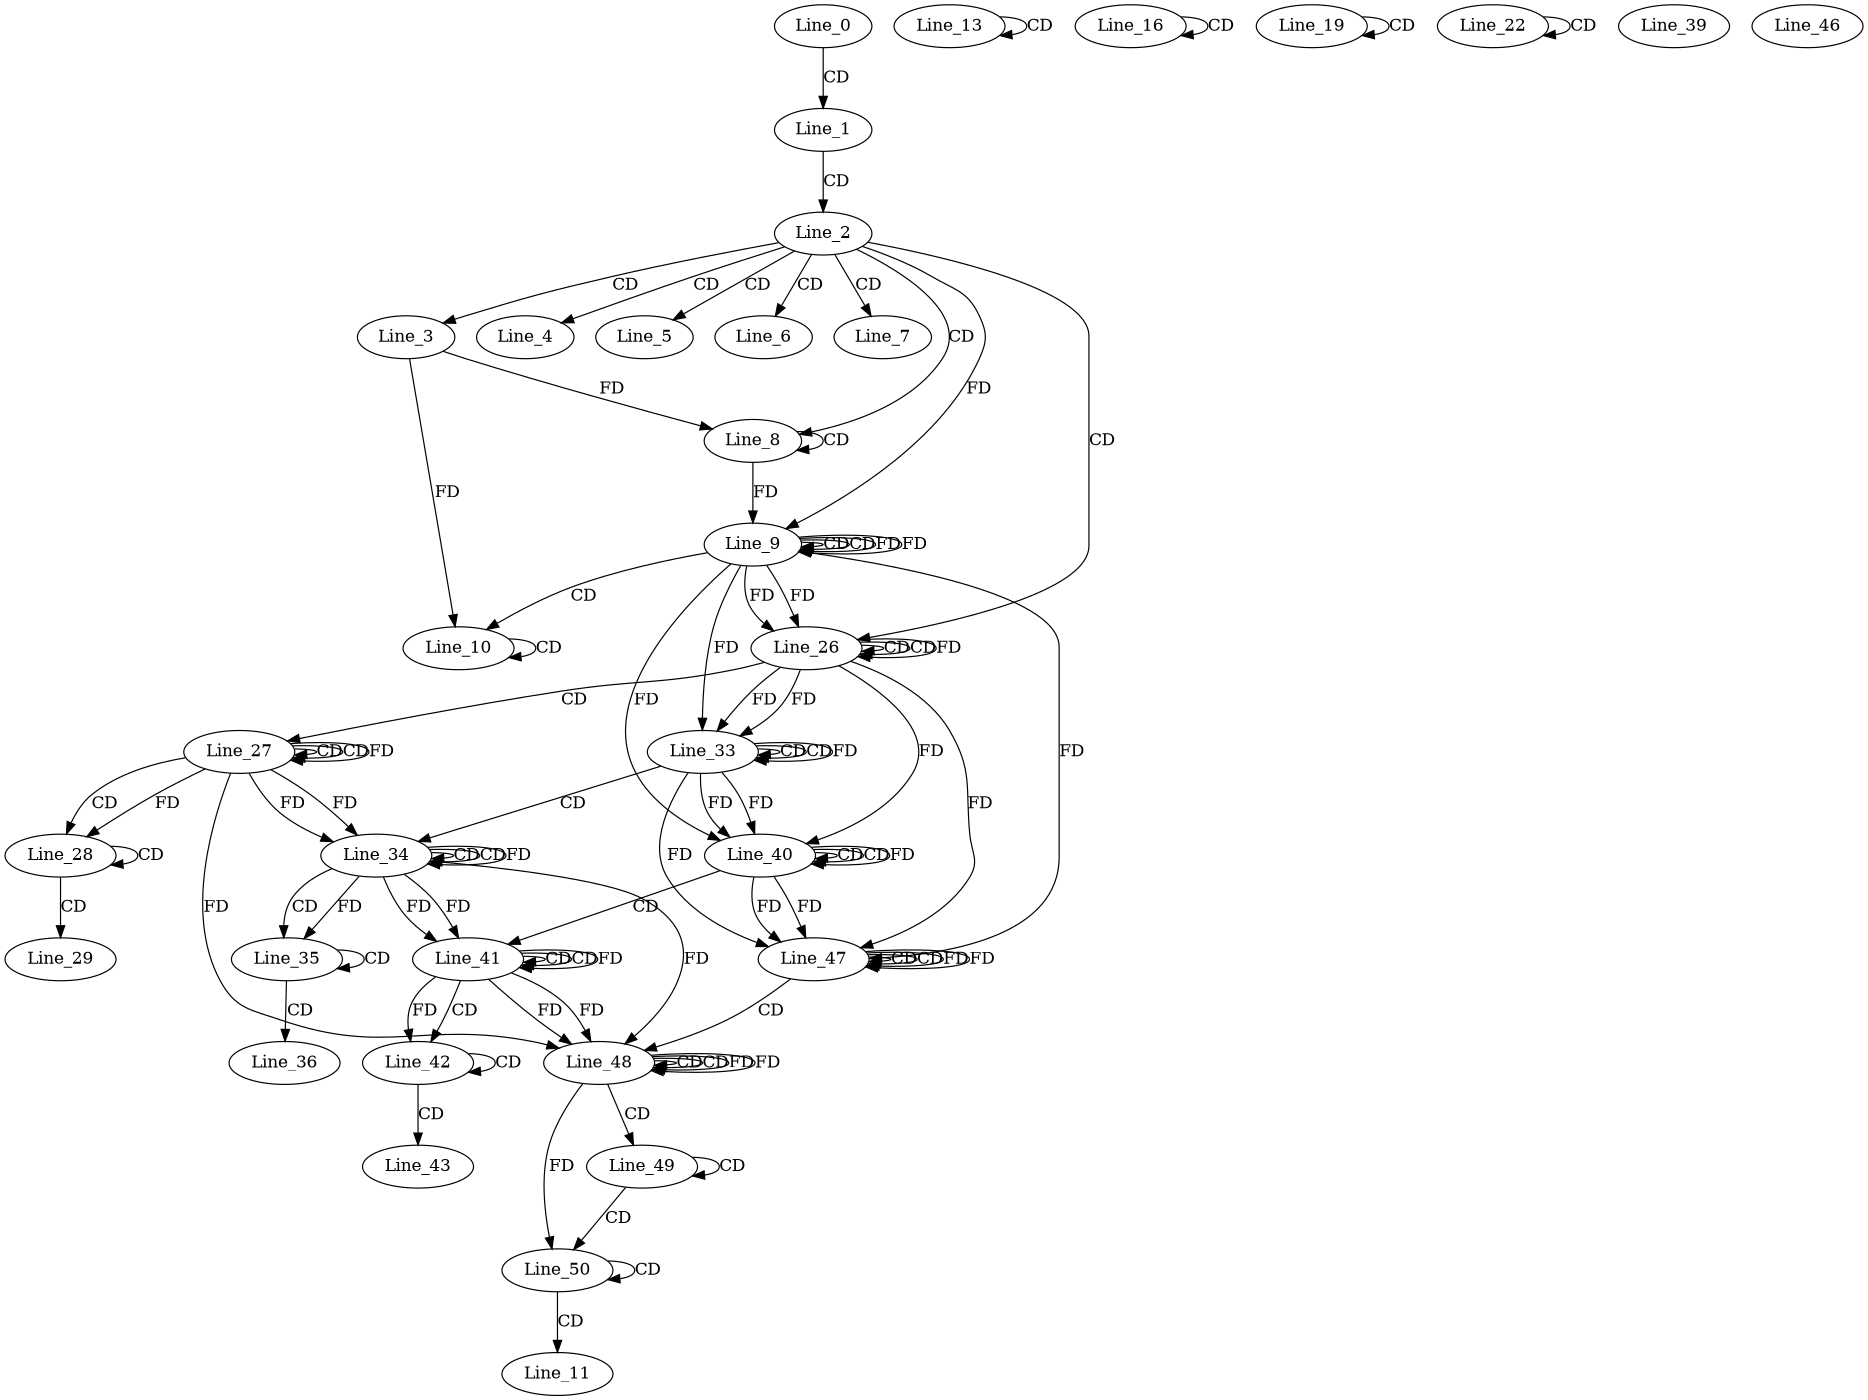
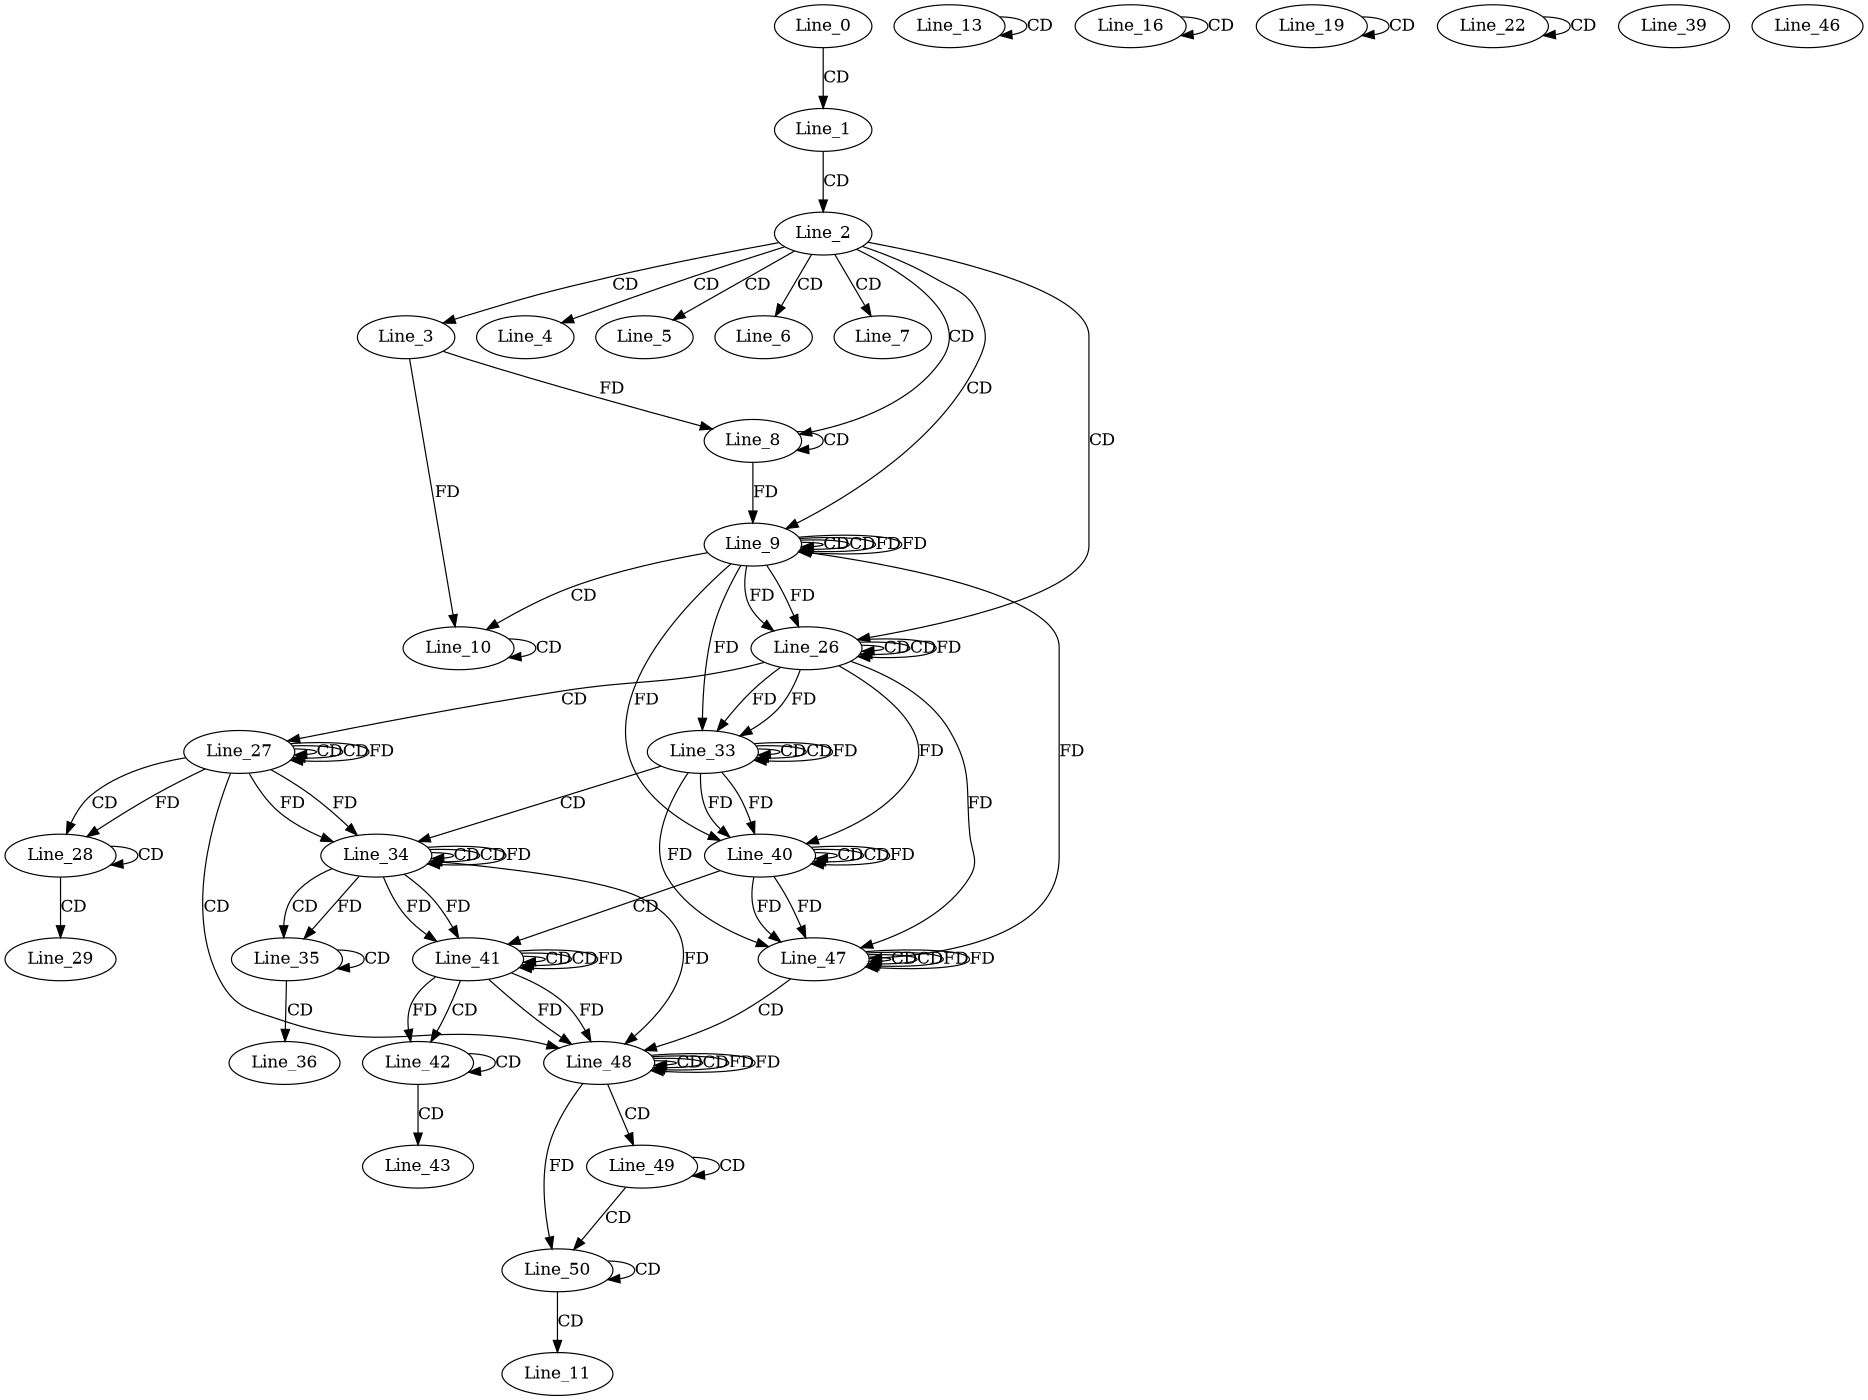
(979, 389) -> (979, 389)
(217, 907) -> (217, 907)
